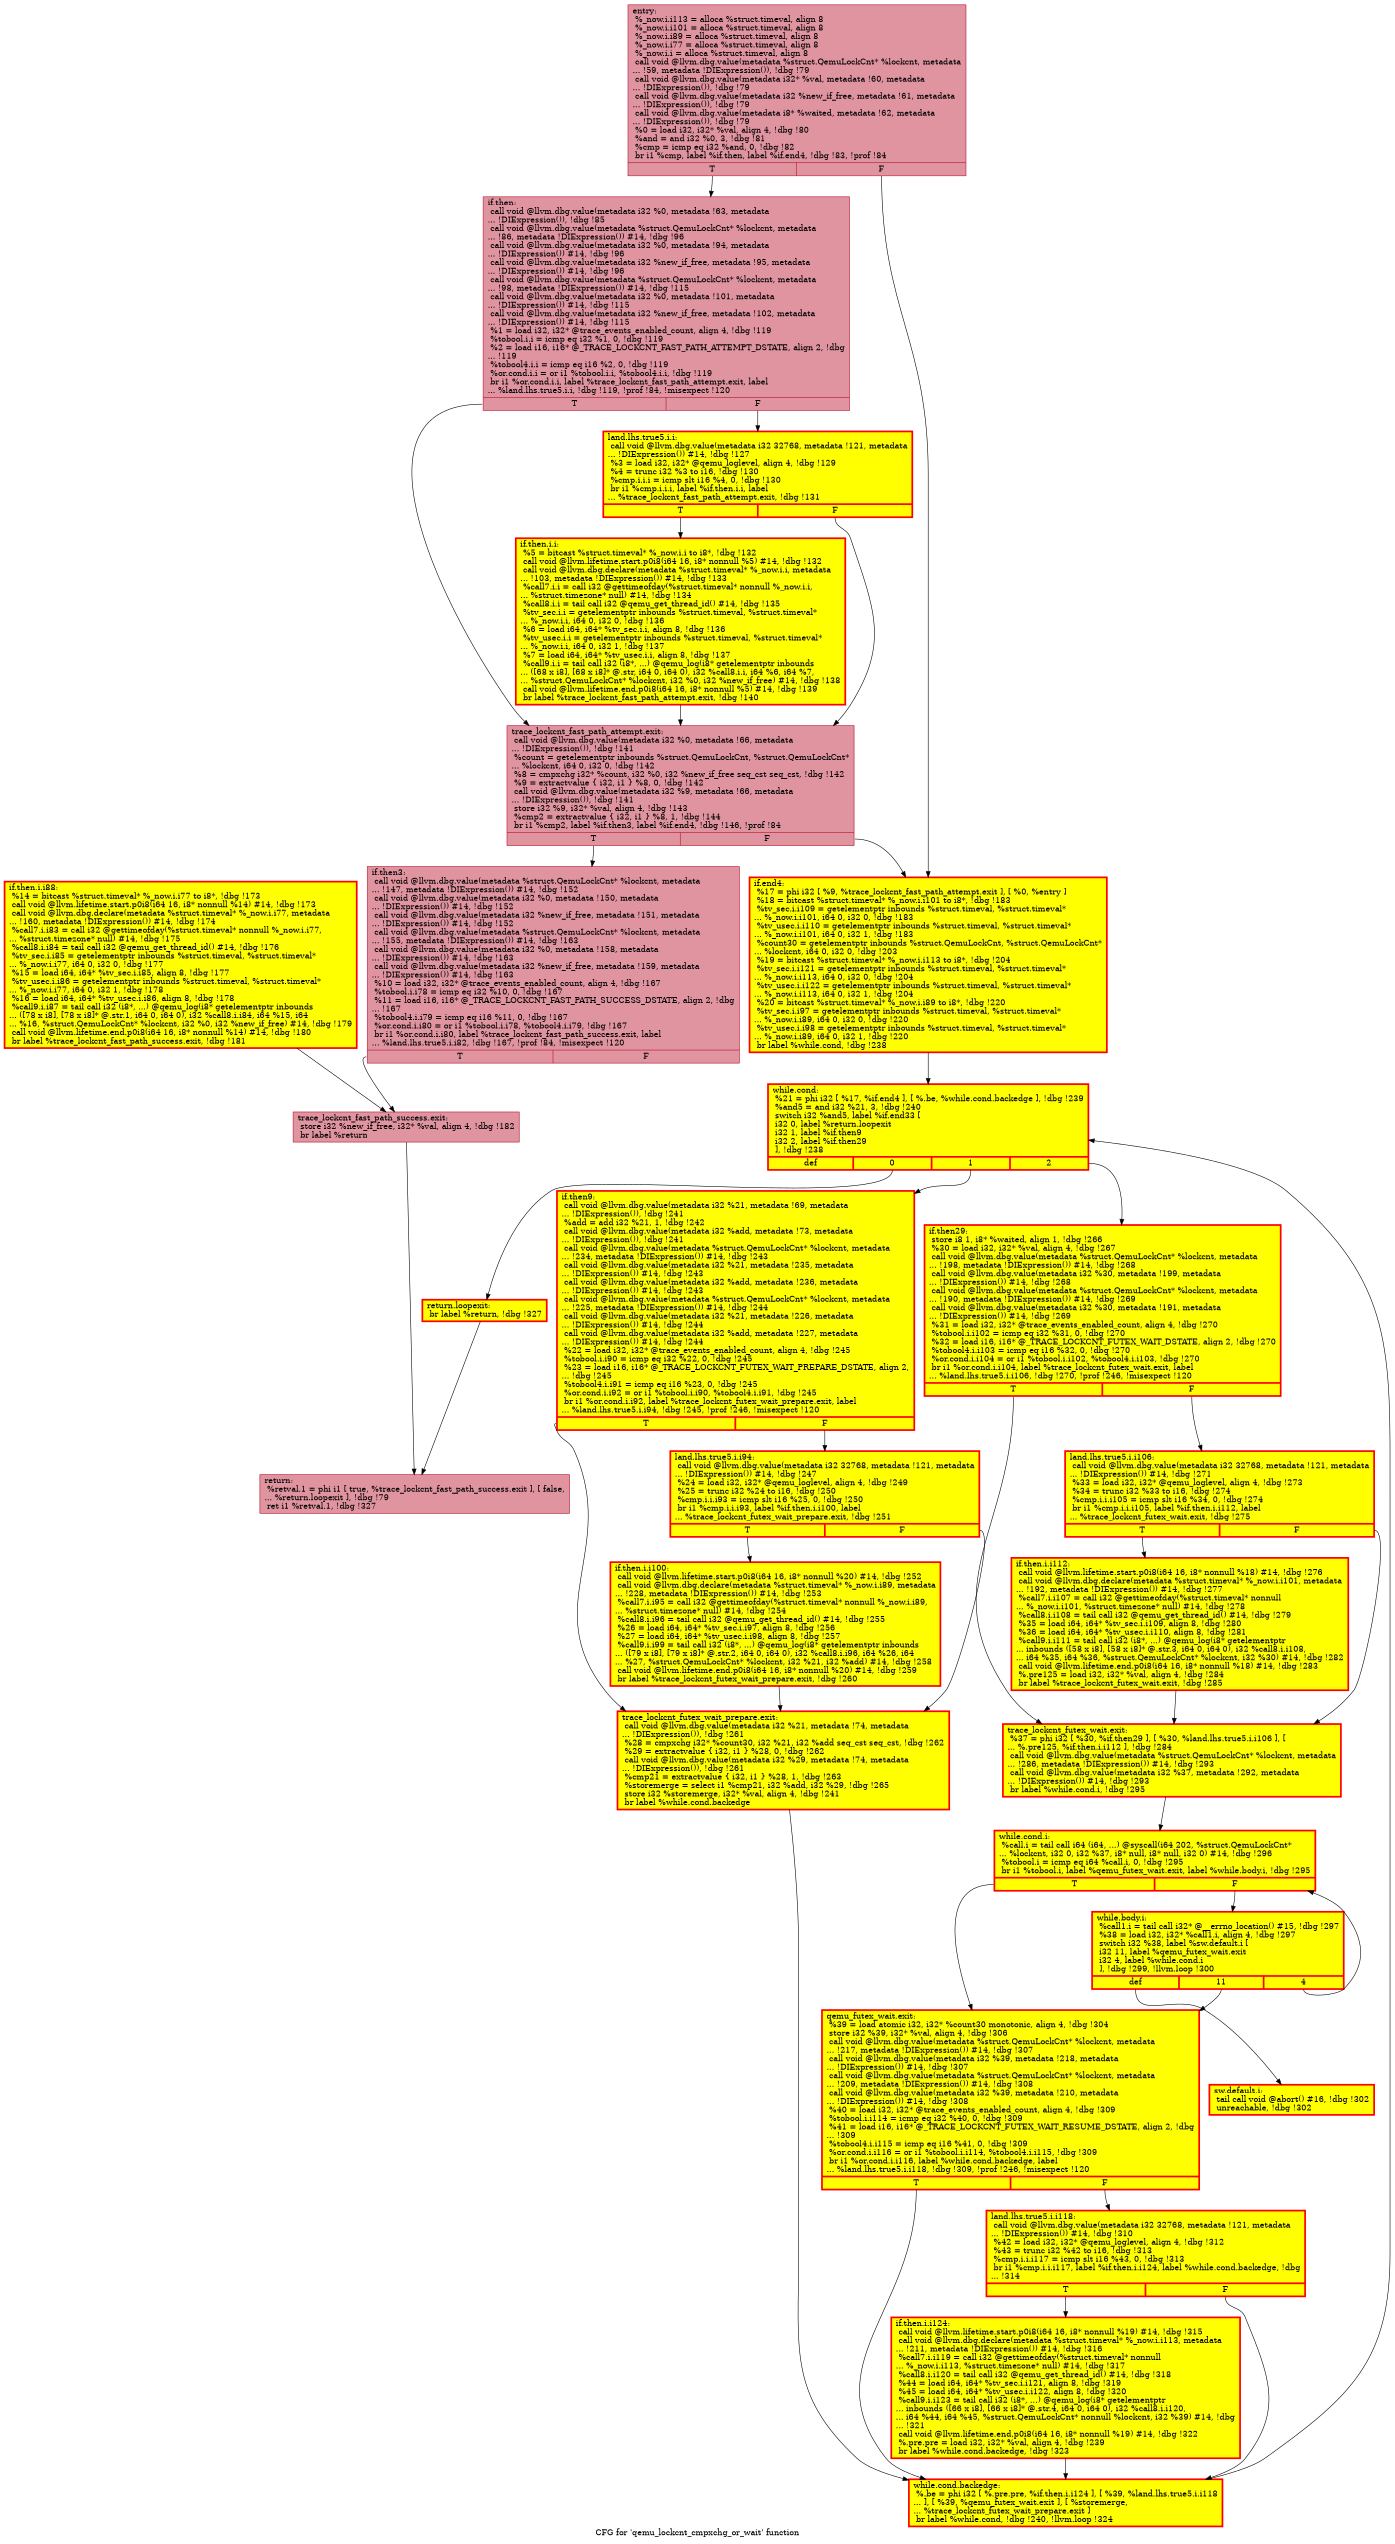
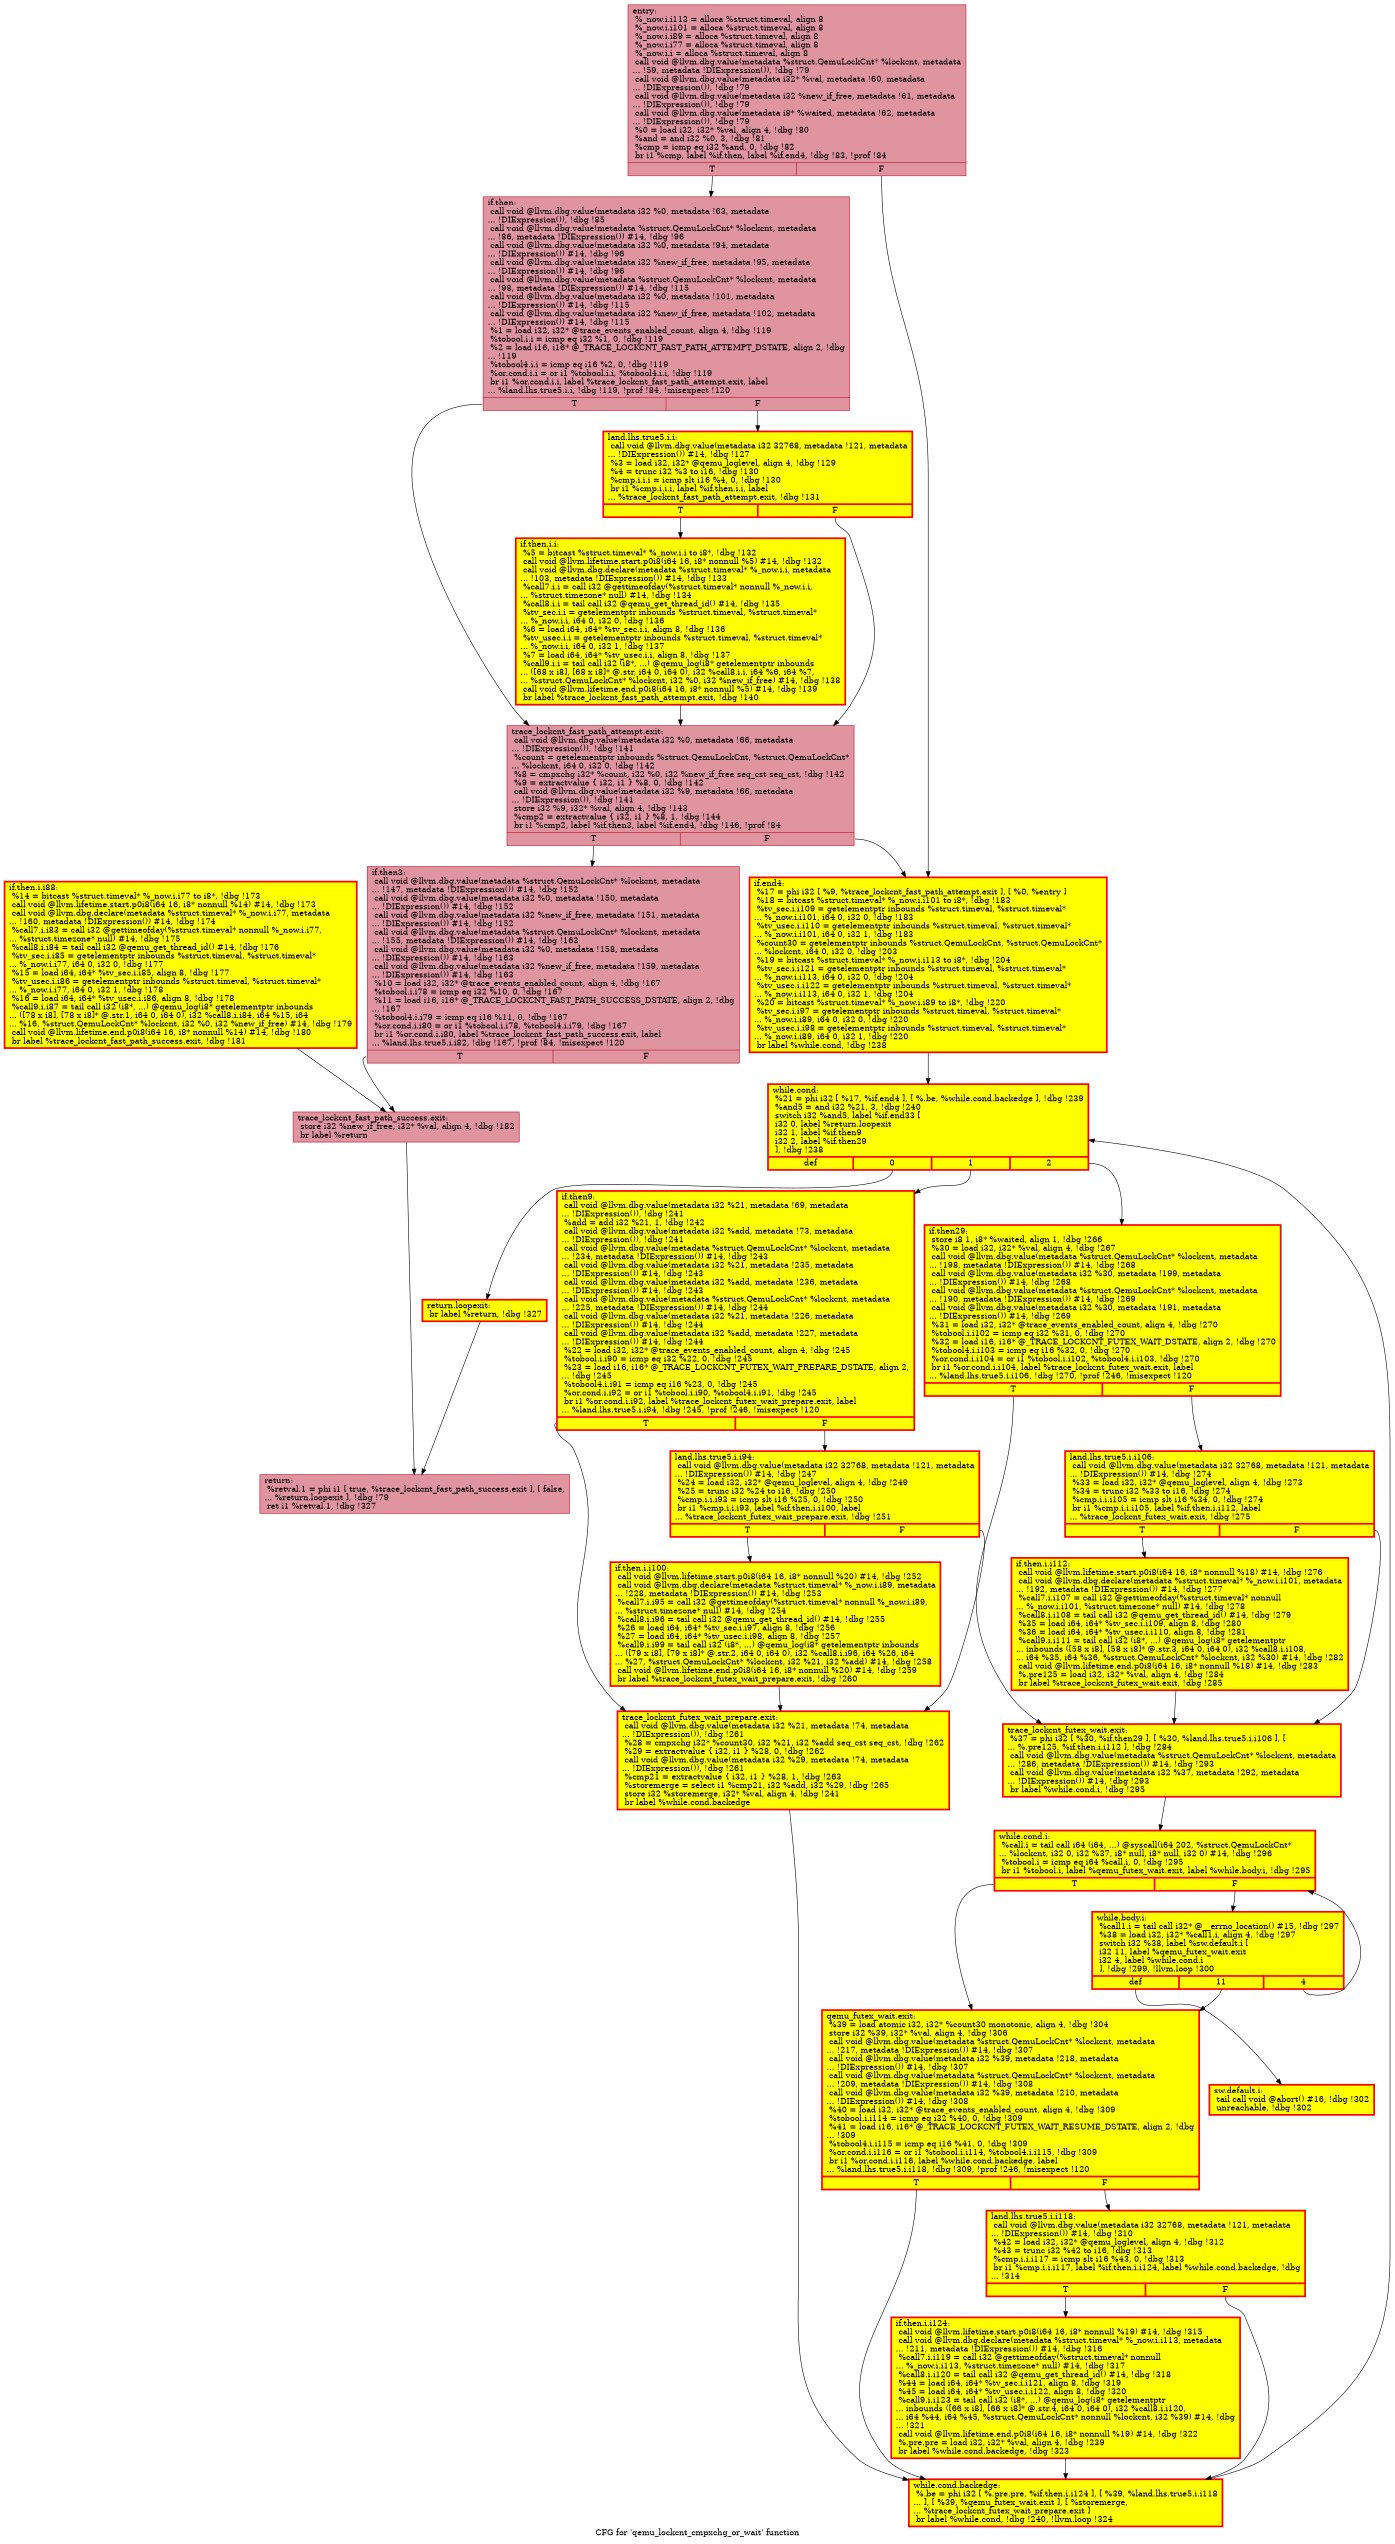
(1141, 1474) -> (1141, 1474)
